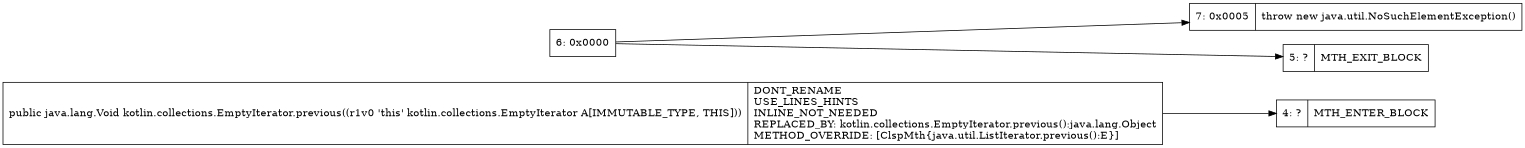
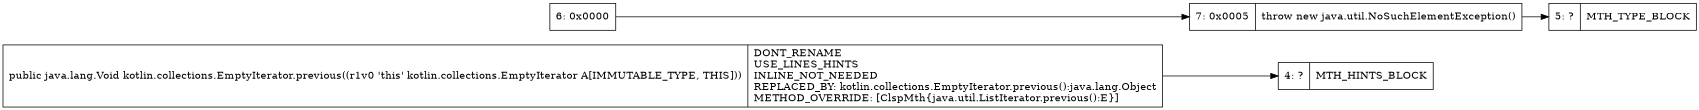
(946, 50) -> (1532, 17)
(1371, 58) -> (1638, 16)
(1371, 113) -> (1371, 76)
